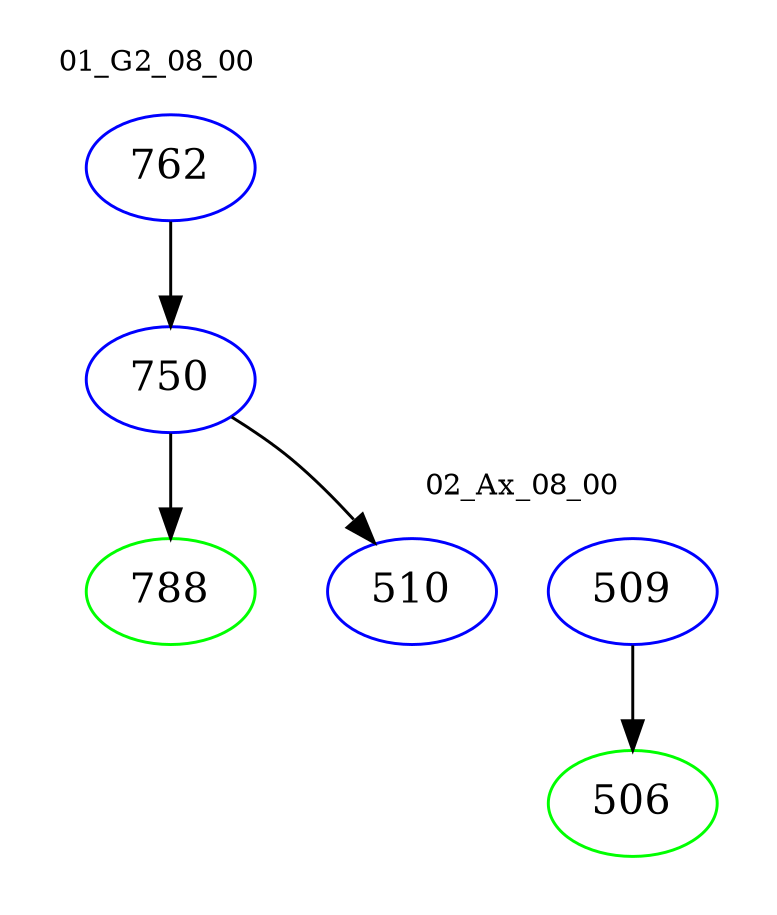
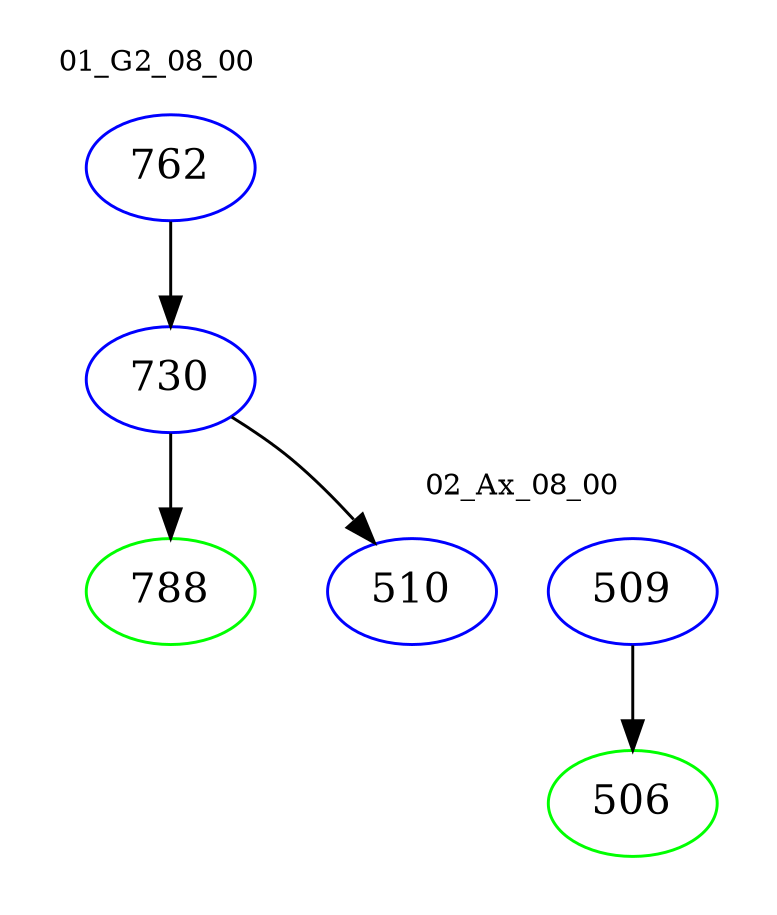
(171, 380) -> (171, 380)
